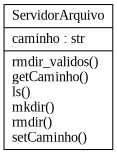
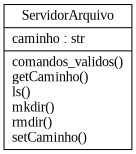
(55, 62) -> (68, 62)
